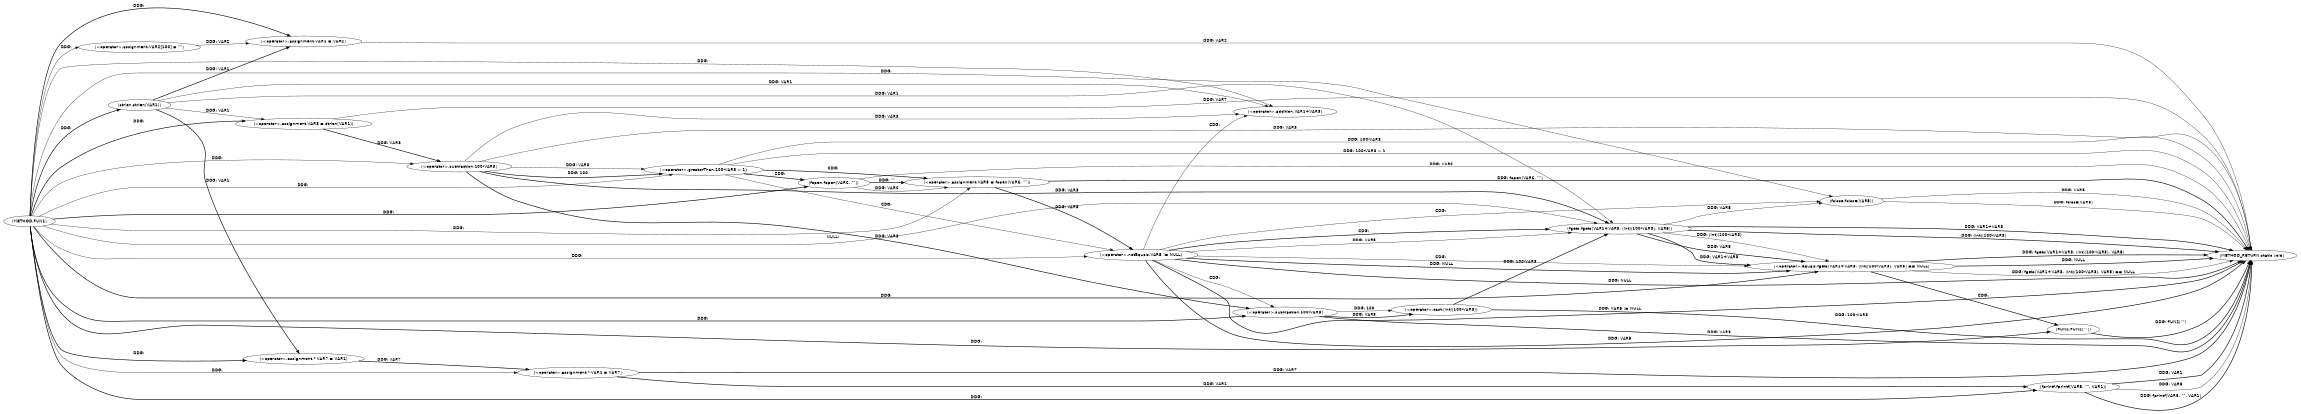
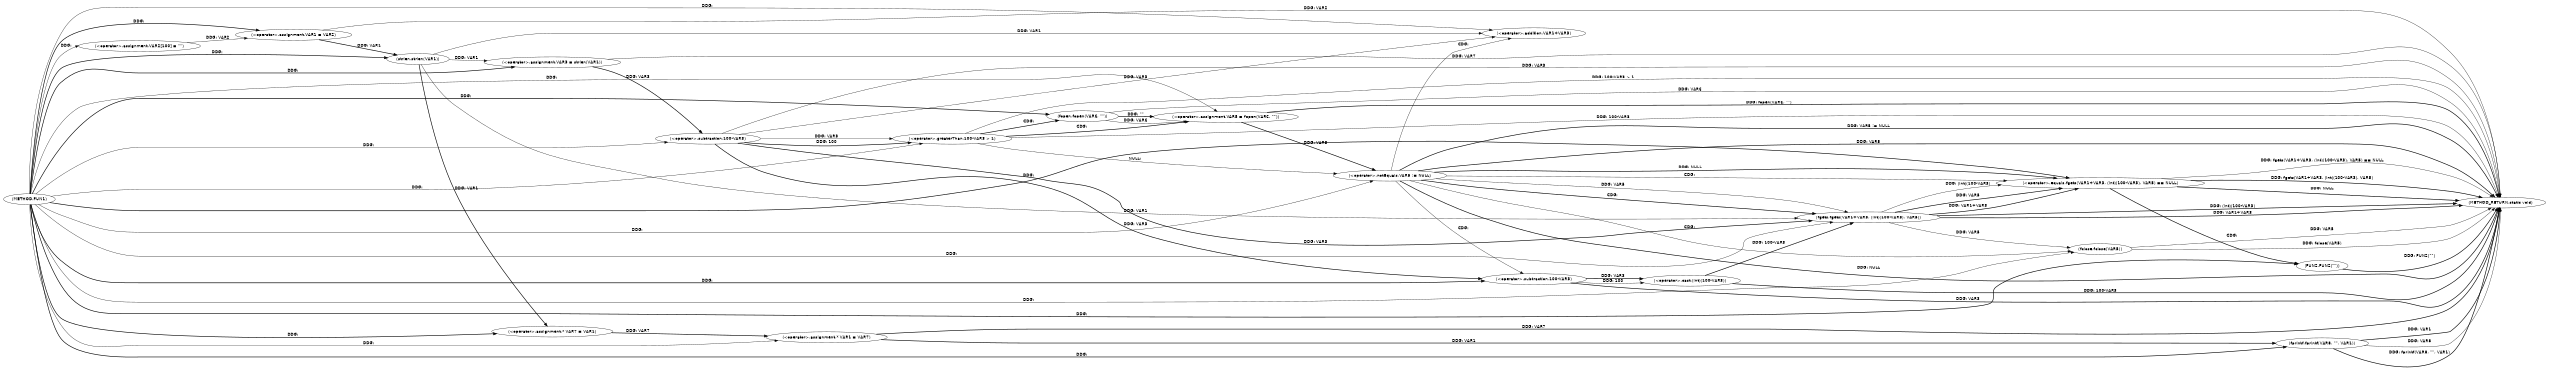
(216, 75) -> (356, 47)
(887, 205) -> (1136, 158)
(834, 237) -> (952, 254)
